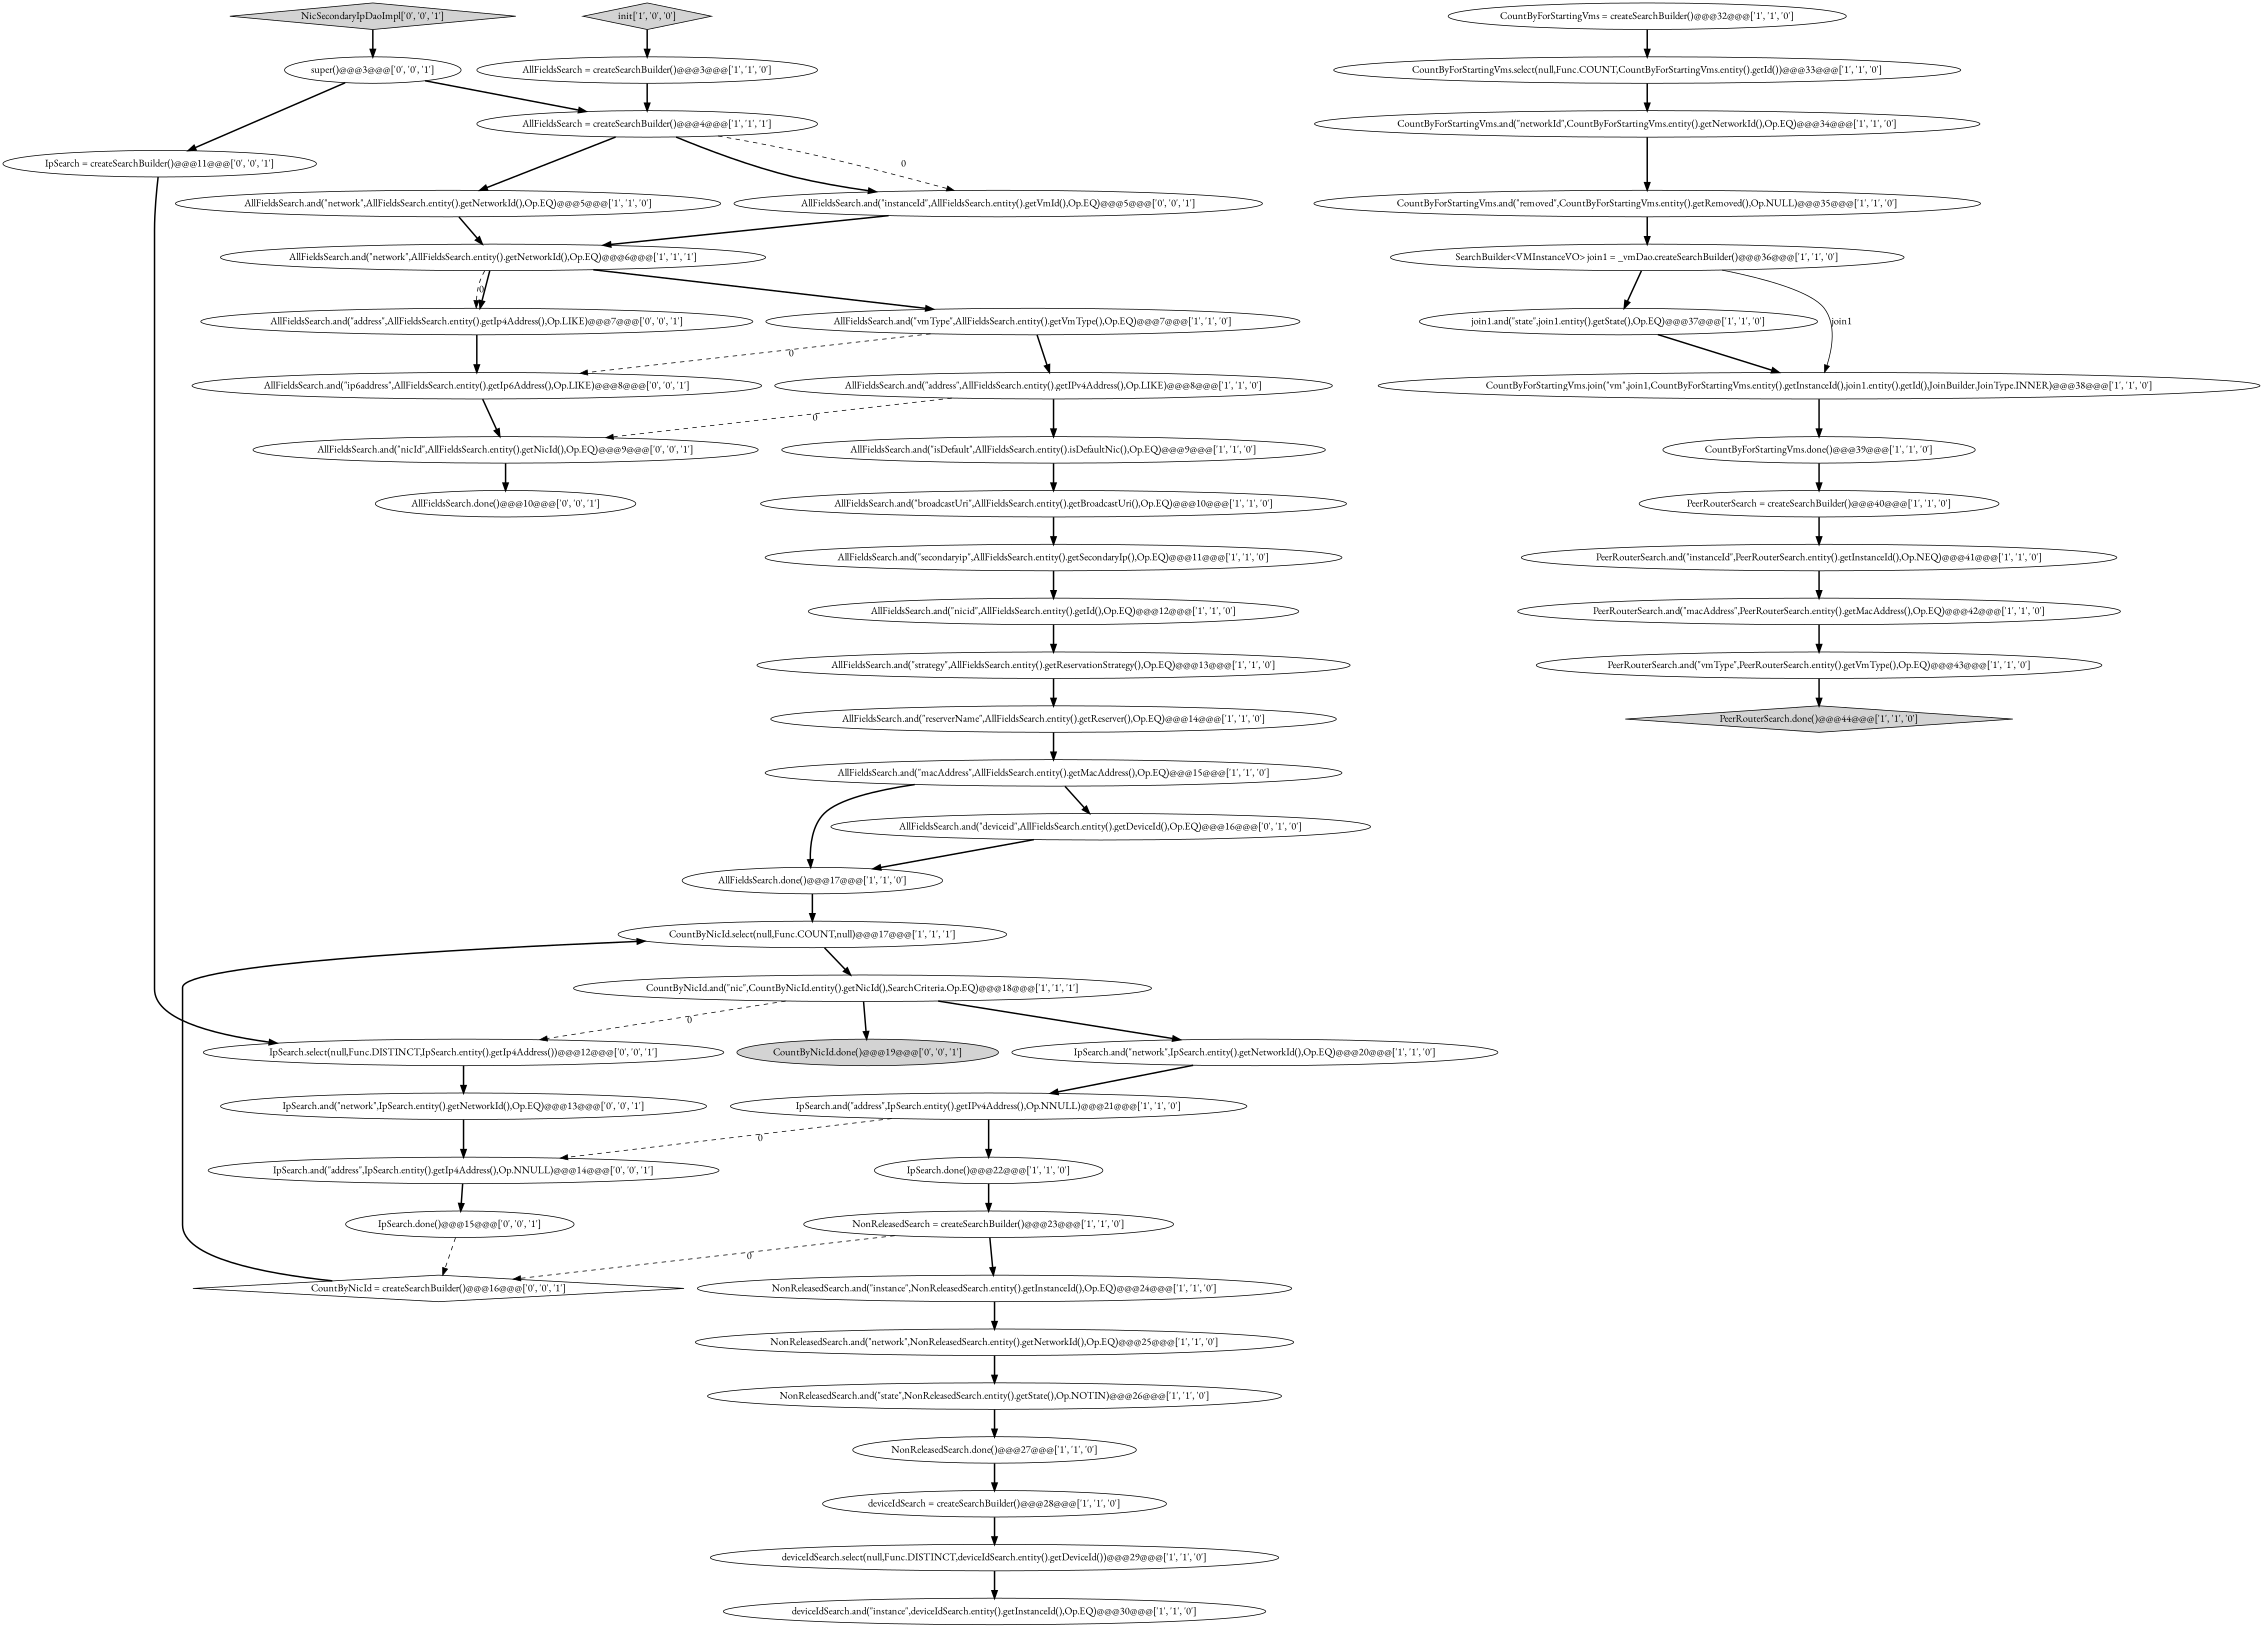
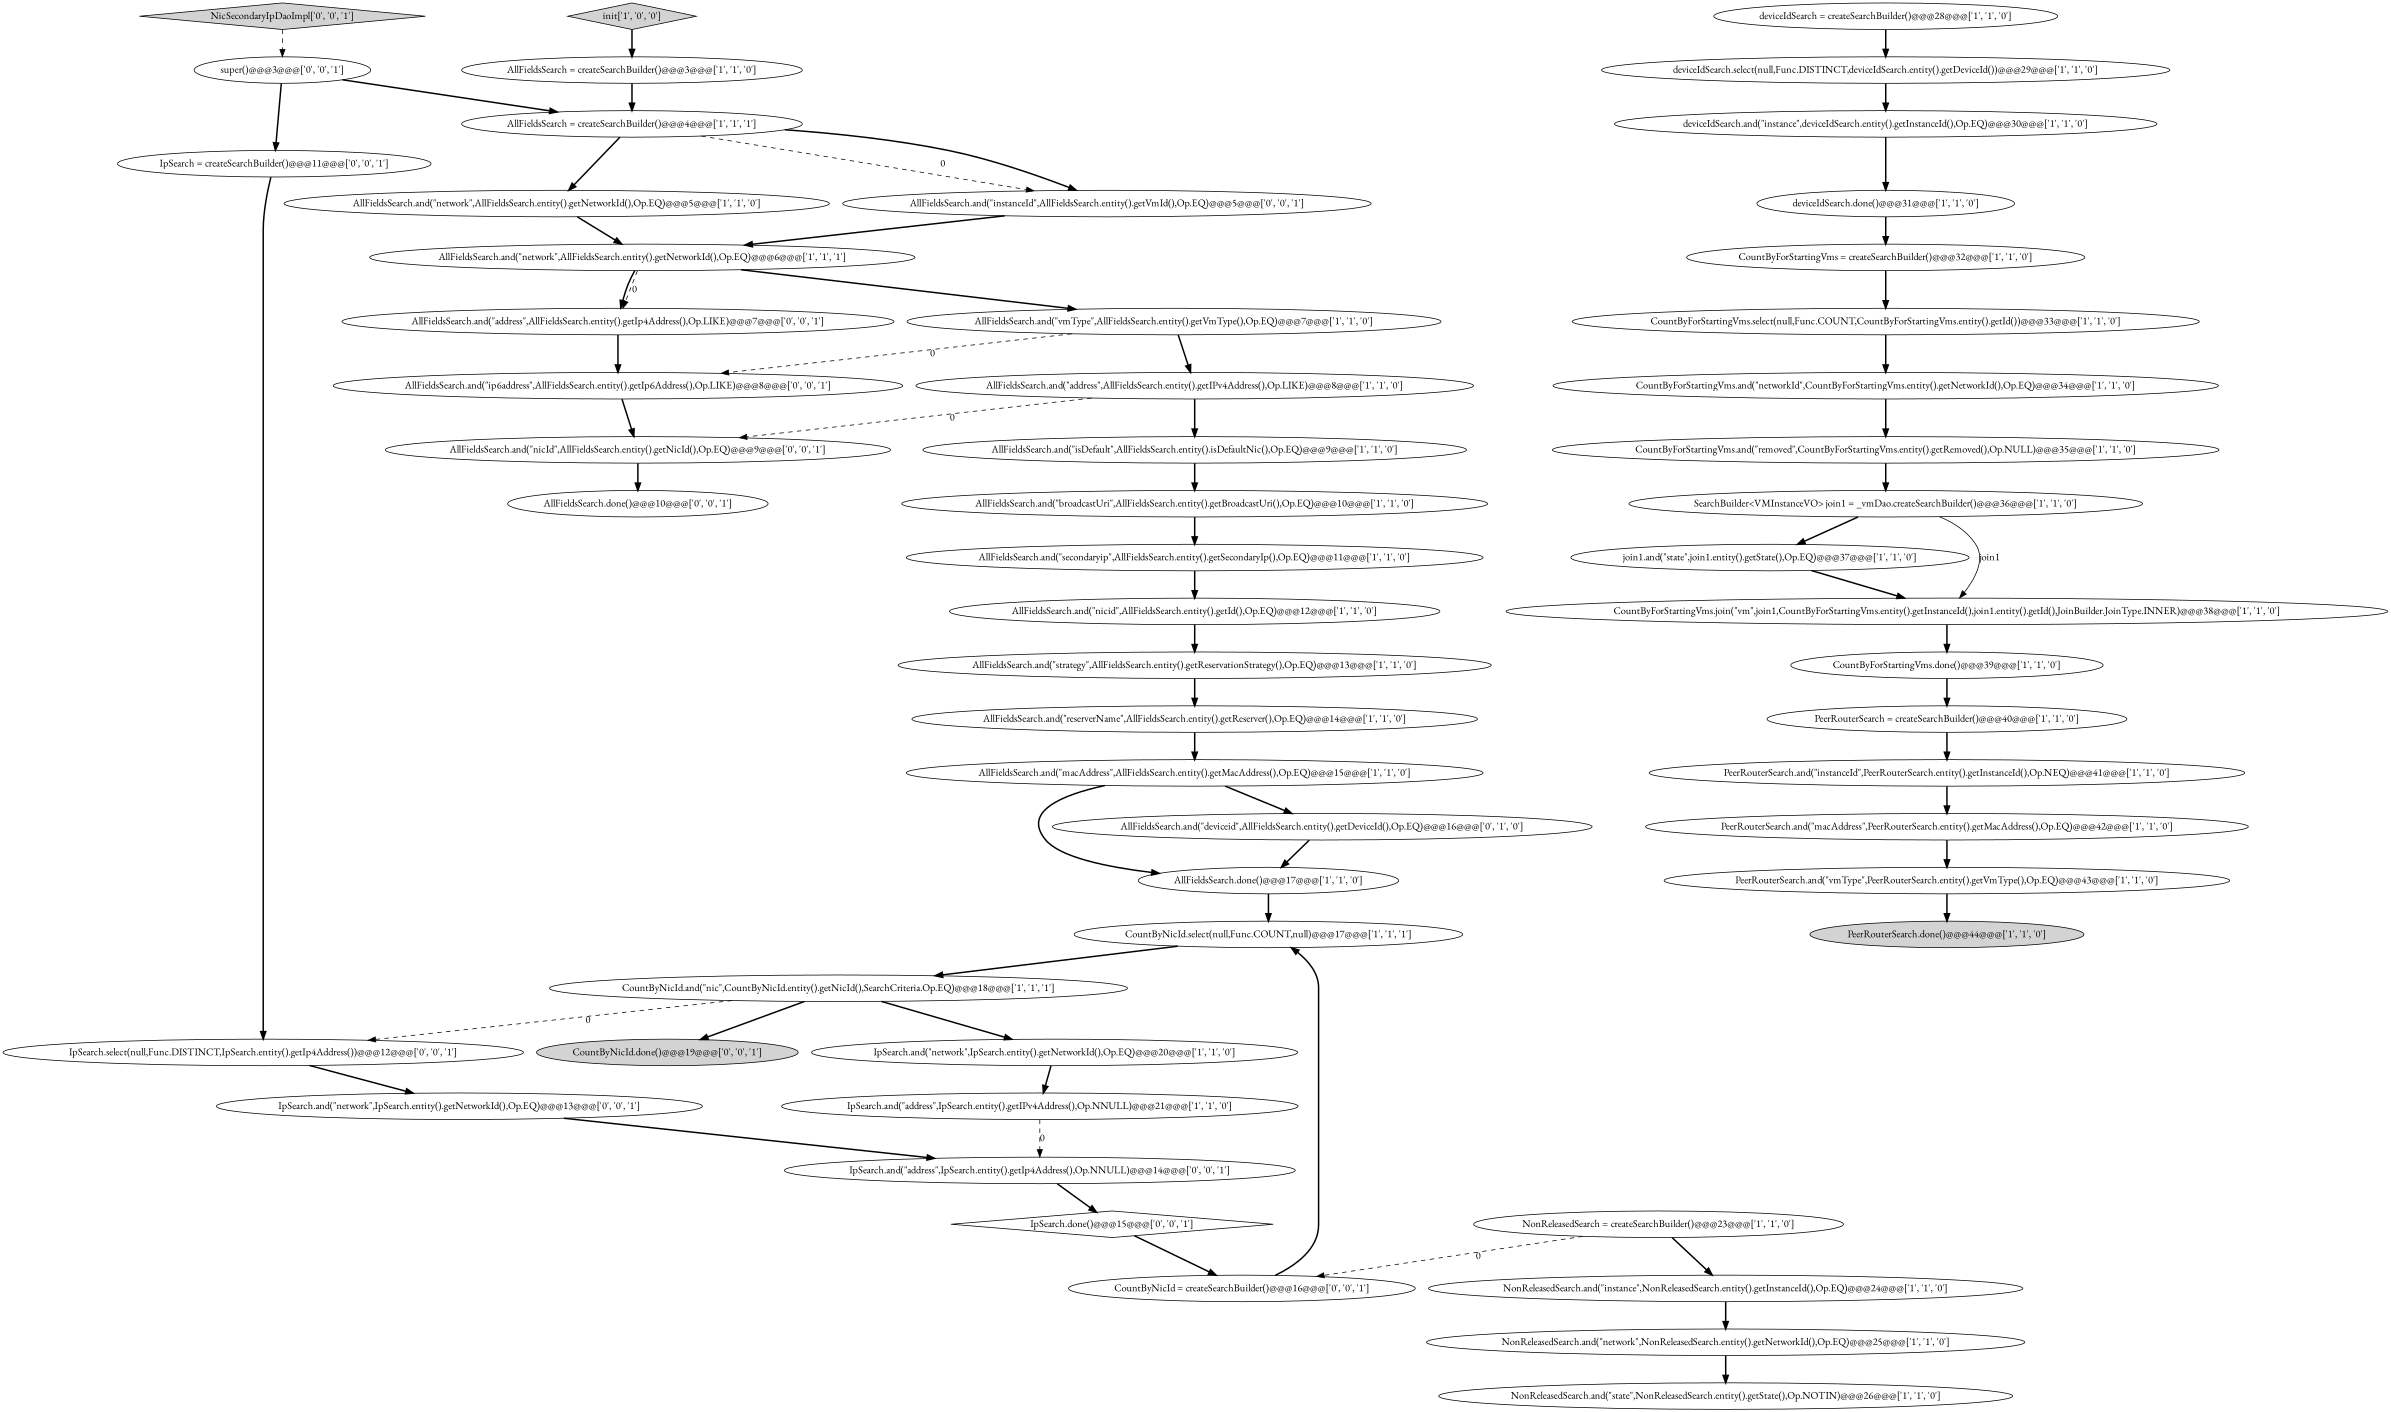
(373, 39) -> (282, 39)
none -> (1886, 204)
(1819, 719) -> (1947, 934)
(989, 1170) -> none
(460, 1224) -> (1112, 1224)
(450, 1253) -> (1172, 1254)
(438, 1288) -> (1242, 1288)
(995, 1450) -> none
